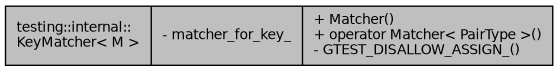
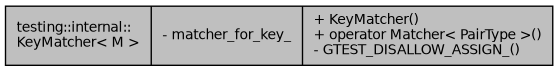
(354, 20) -> (366, 20)
